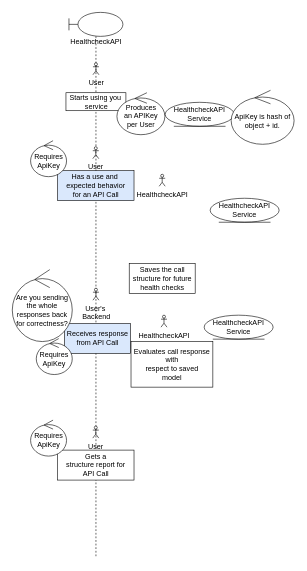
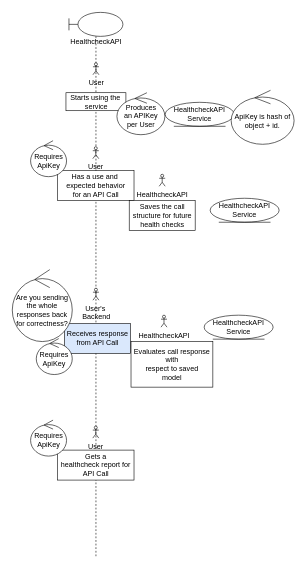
(97, 102) -> (97, 102)
(96, 186) -> (96, 186)
(162, 279) -> (162, 216)
(96, 465) -> (96, 465)
